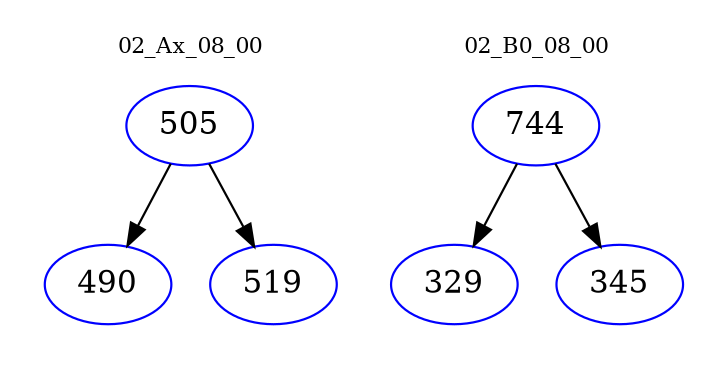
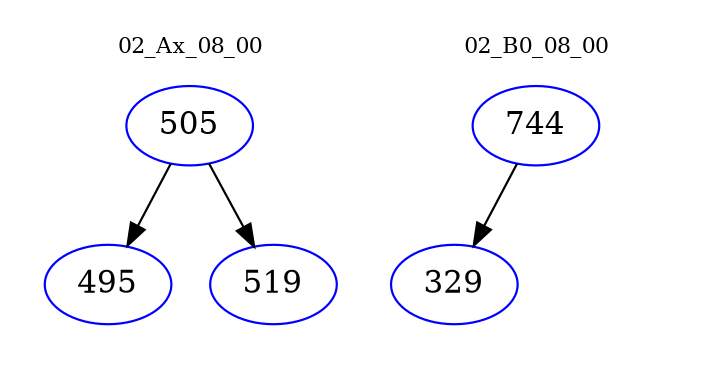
(108, 285) -> (108, 285)
(620, 285) -> none
